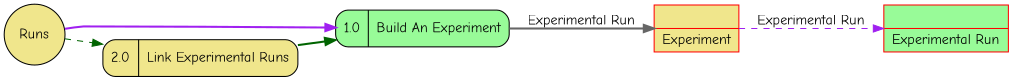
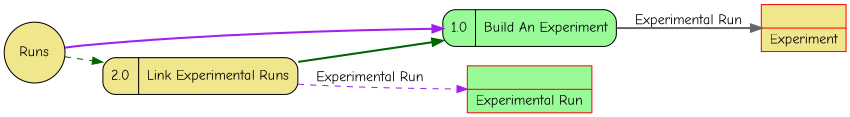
(806, 28) -> (377, 88)
